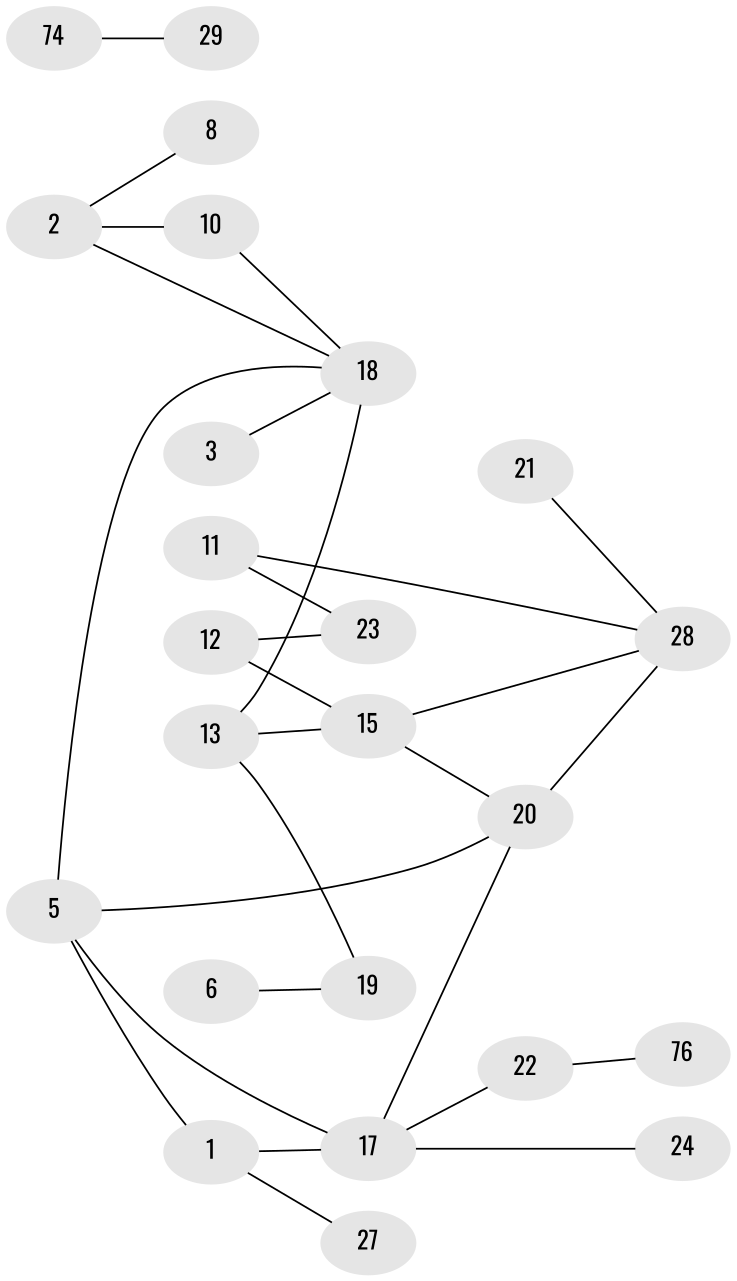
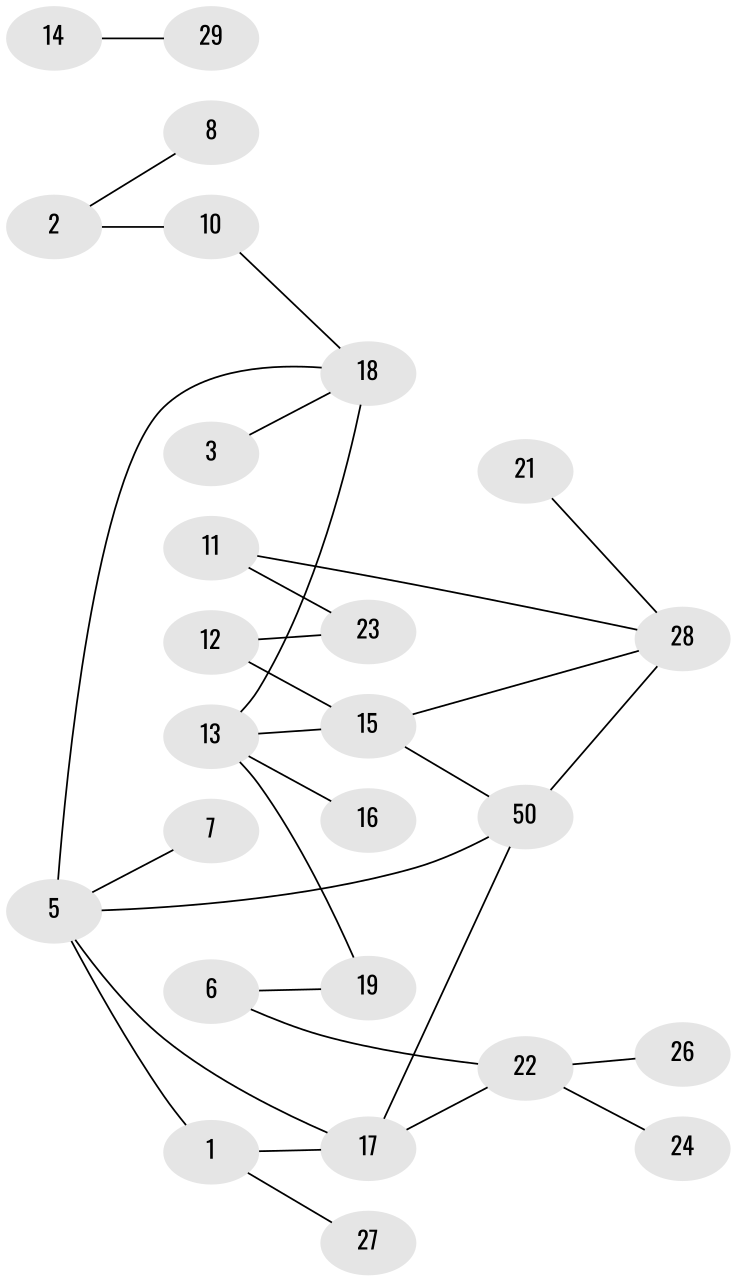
(54, 38) -> (54, 38)
(211, 300) -> none
(525, 817) -> (525, 817)
none -> (368, 821)
none -> (211, 831)
none -> (362, 1045)
(683, 1054) -> (683, 1054)
(526, 1149) -> (604, 1109)
